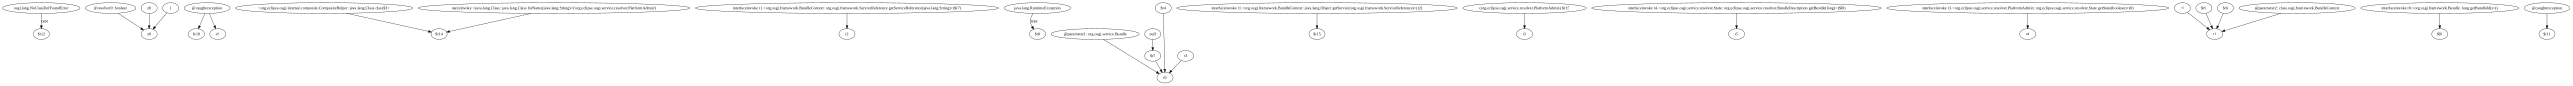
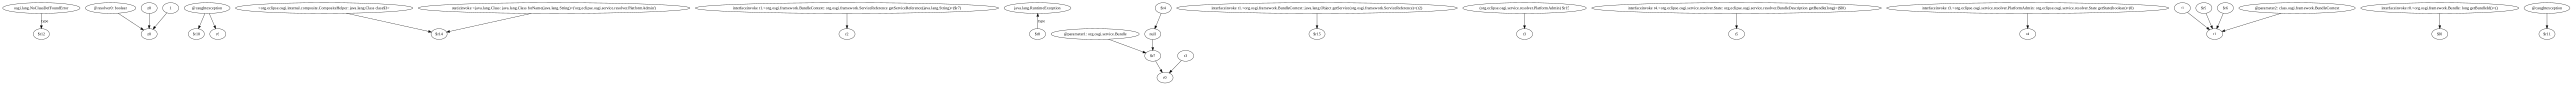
(1030, 20) -> (1038, 23)
(1164, 41) -> (1159, 20)
(1130, 56) -> (1126, 46)
